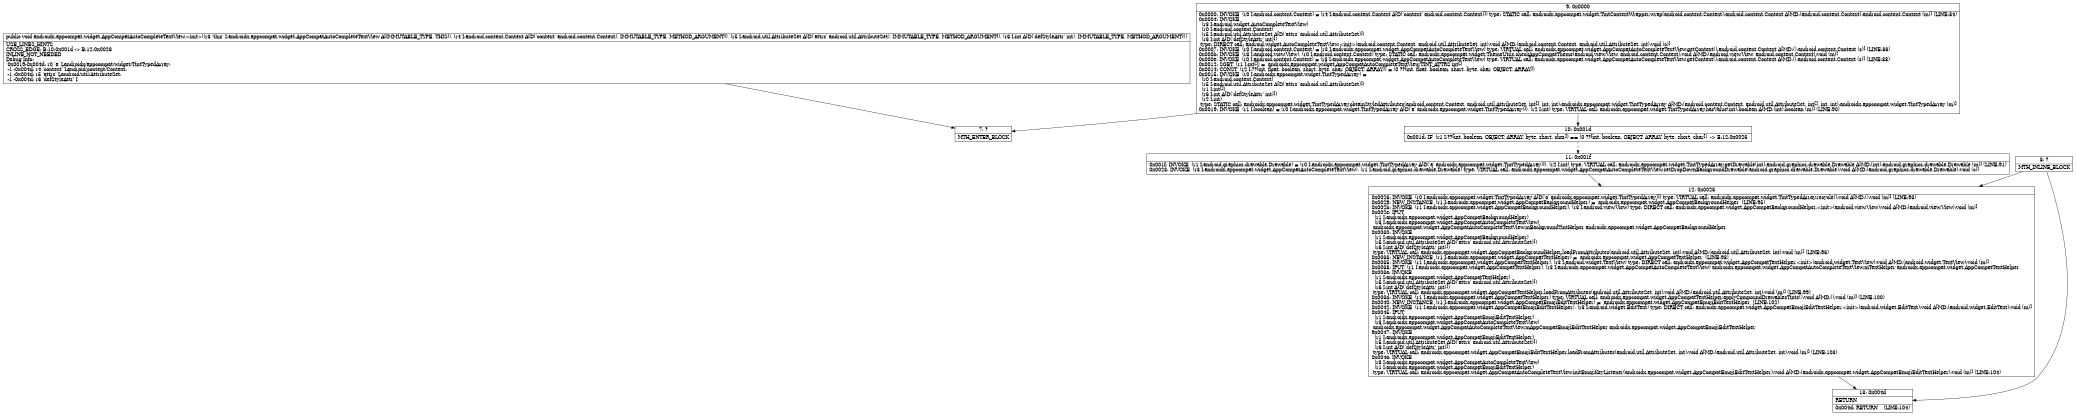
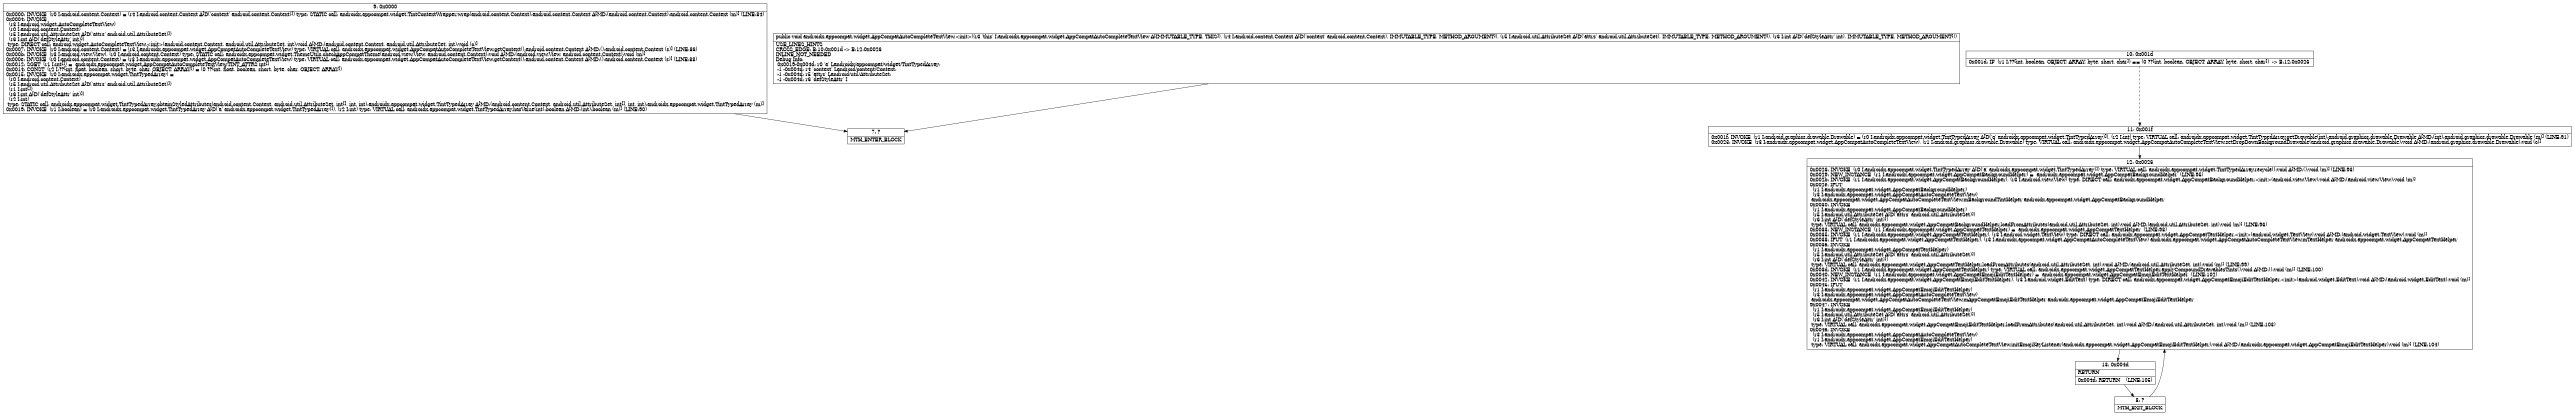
(1578, 118) -> none
(2044, 168) -> (2140, 408)
(2059, 338) -> (2128, 389)
(1873, 408) -> (2115, 380)
